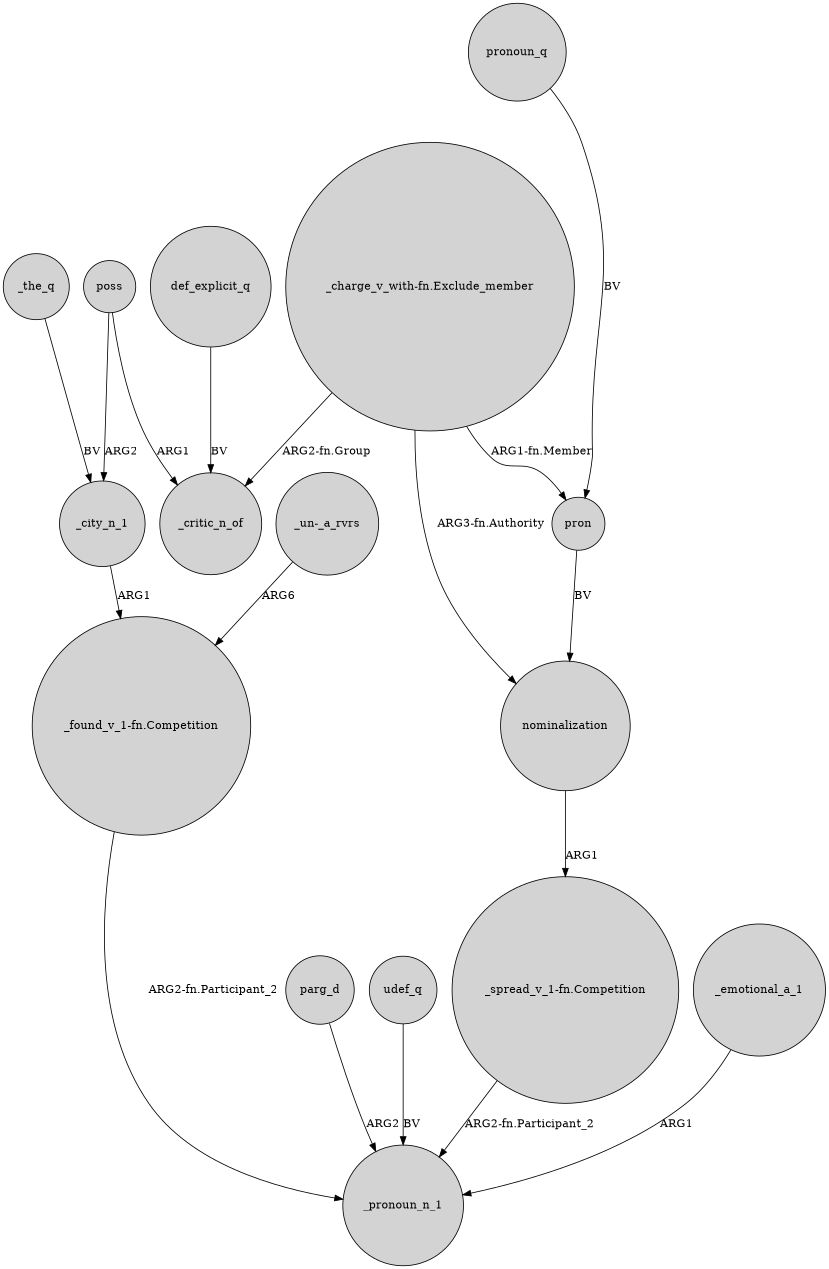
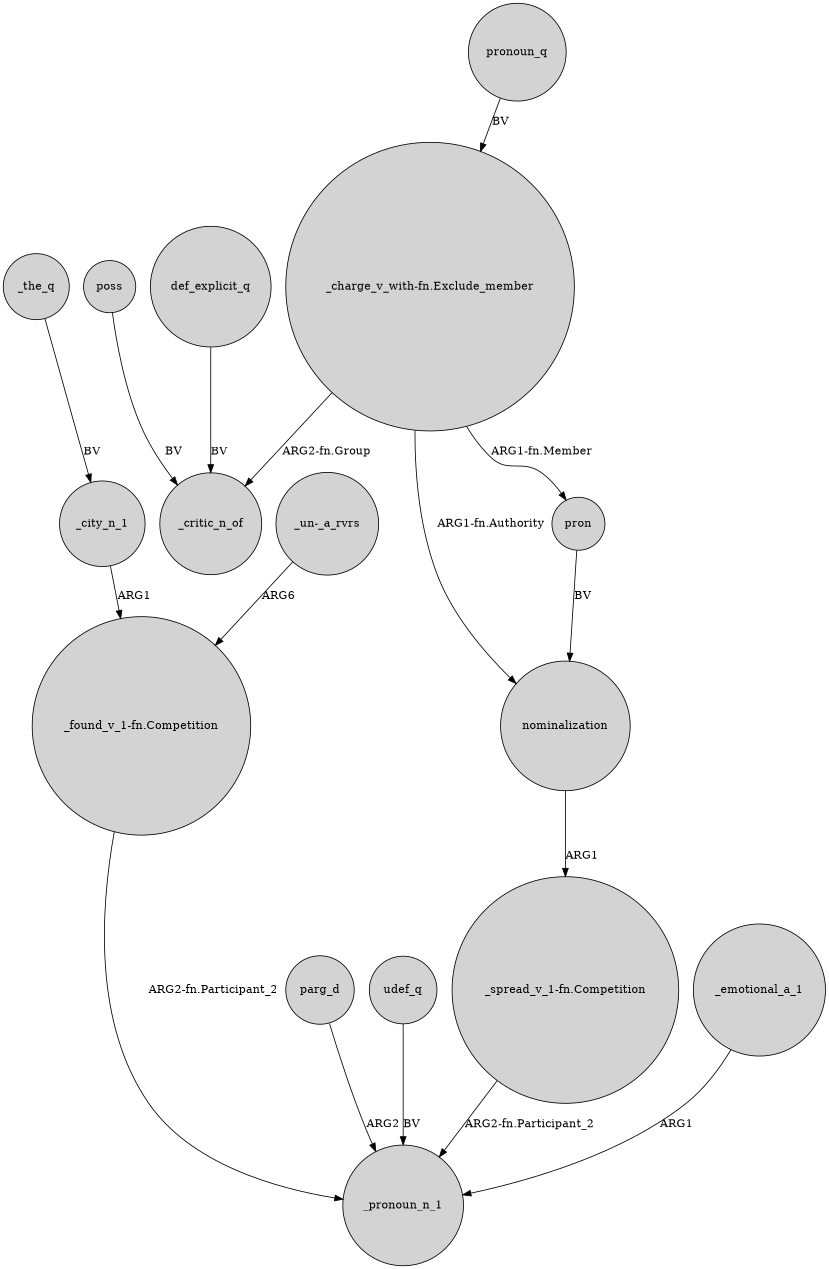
(603, 284) -> (492, 121)
(106, 393) -> none
(174, 452) -> (174, 452)
(491, 524) -> (491, 524)
